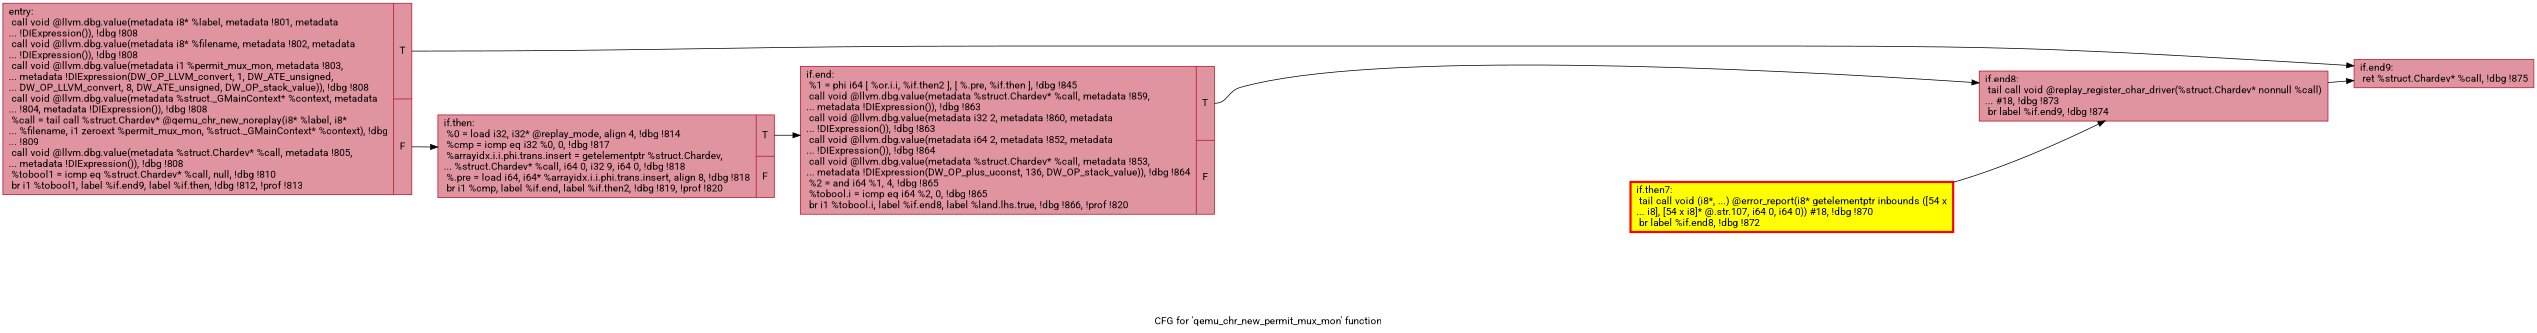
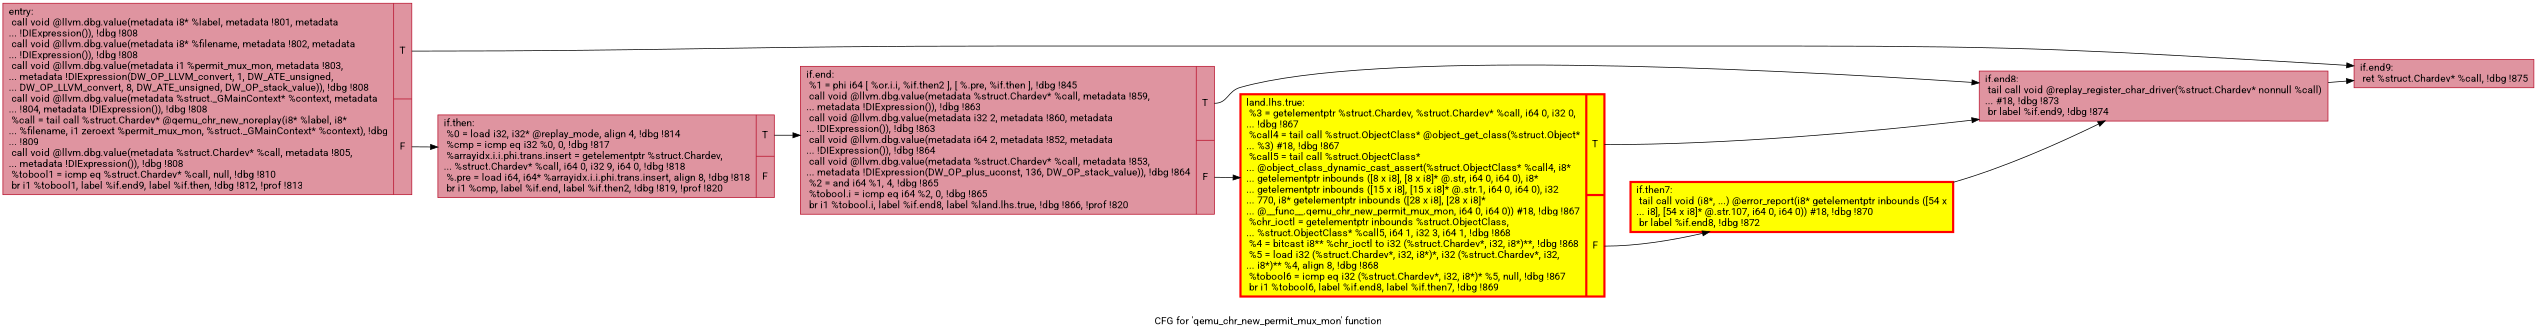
none -> (1422, 195)
